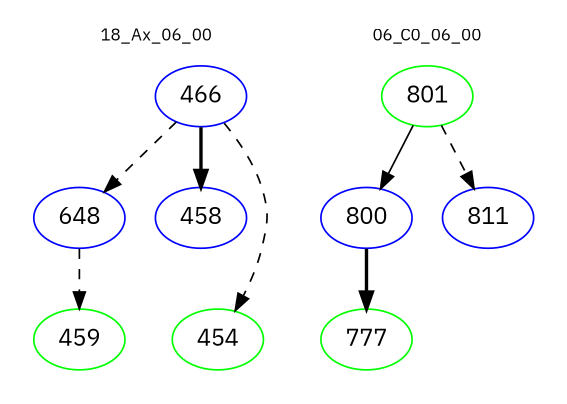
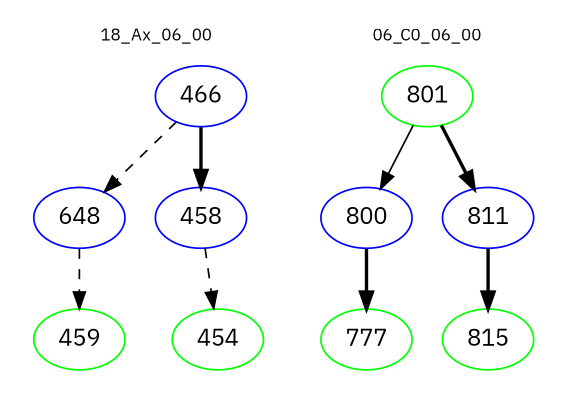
(454, 150) -> (454, 150)
(266, 206) -> (208, 270)
none -> (488, 339)
